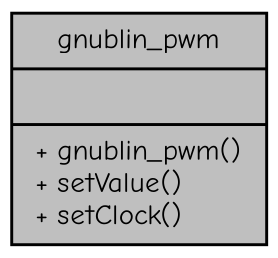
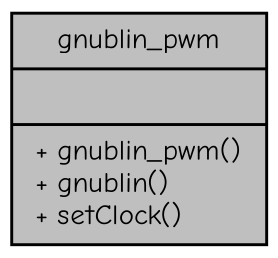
(110, 183) -> (103, 183)
